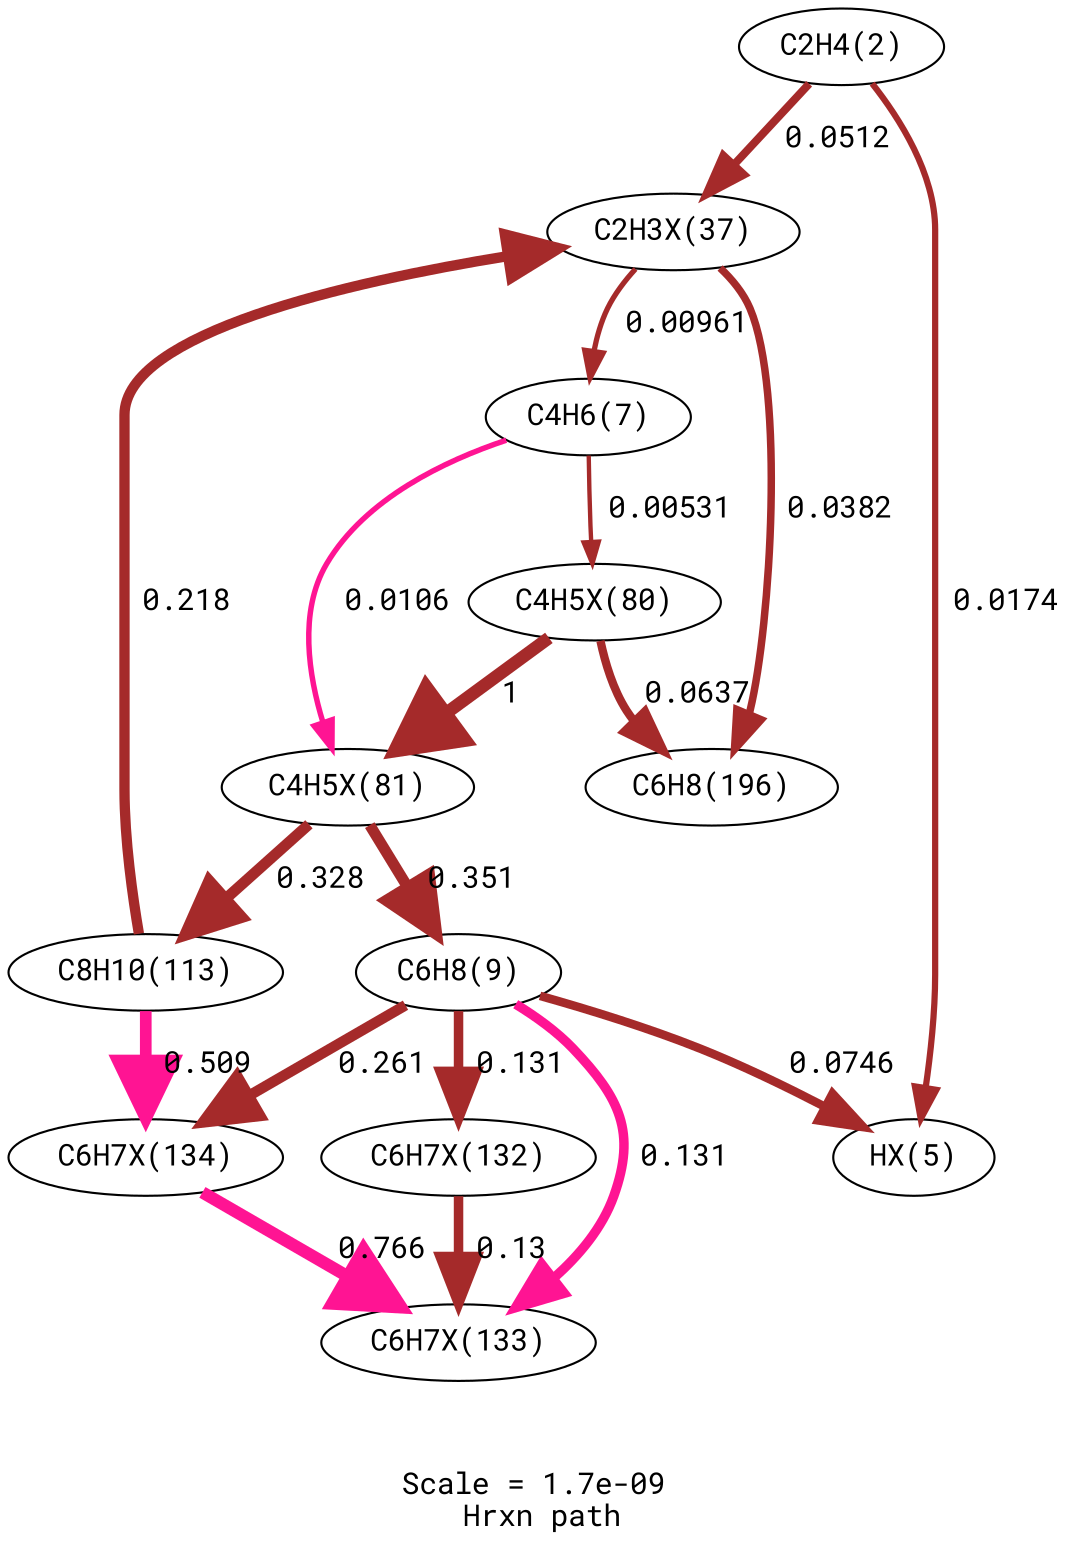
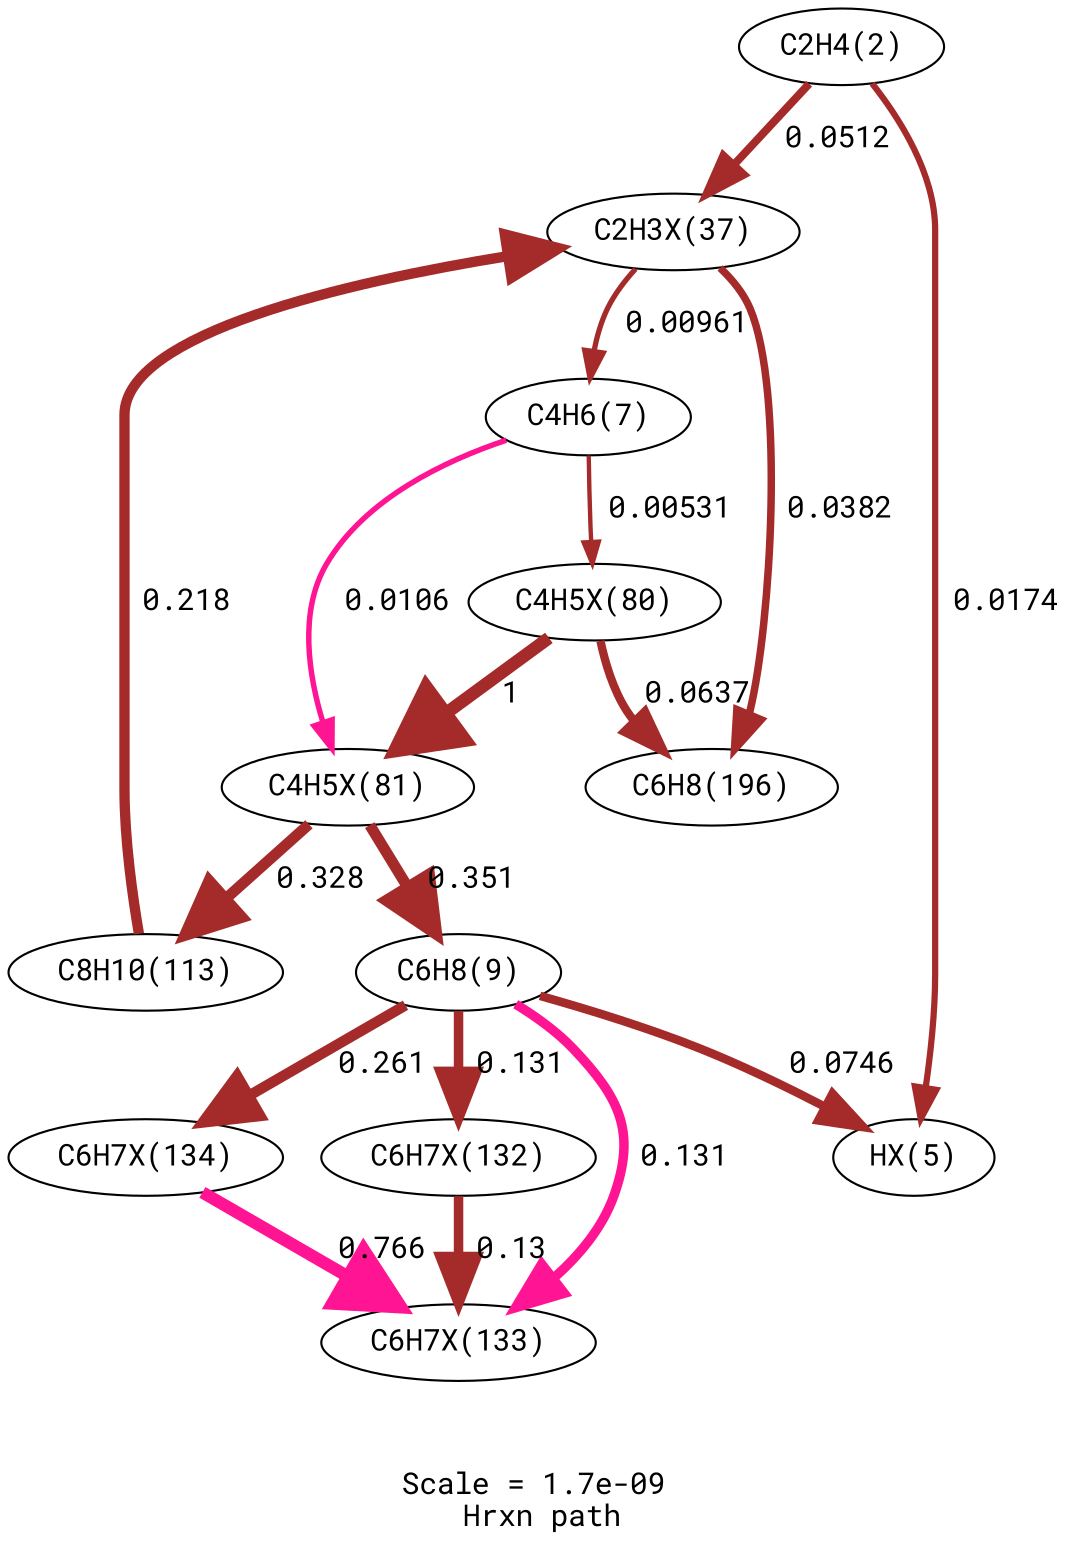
(146, 1036) -> none
